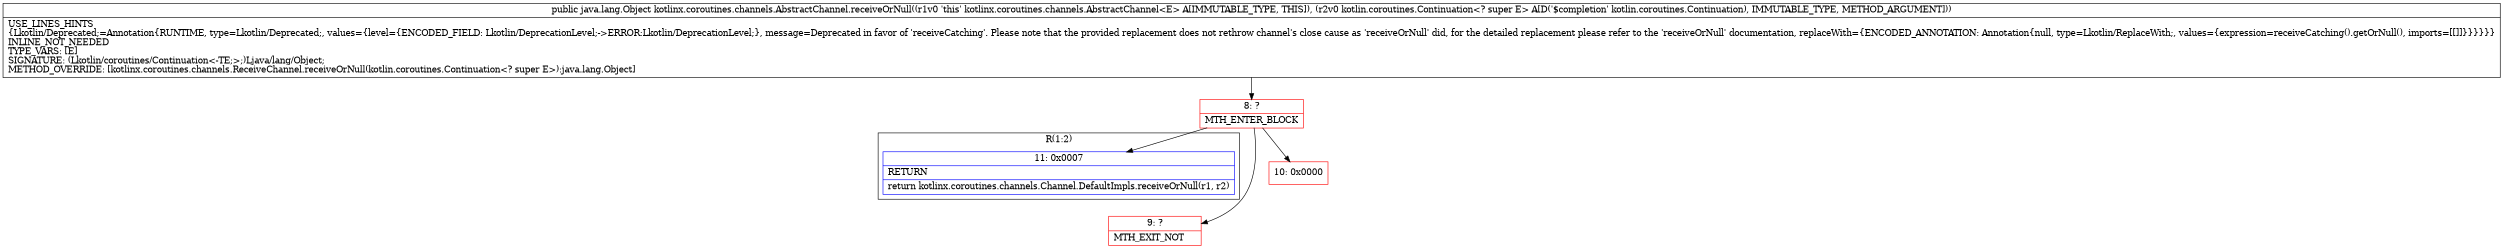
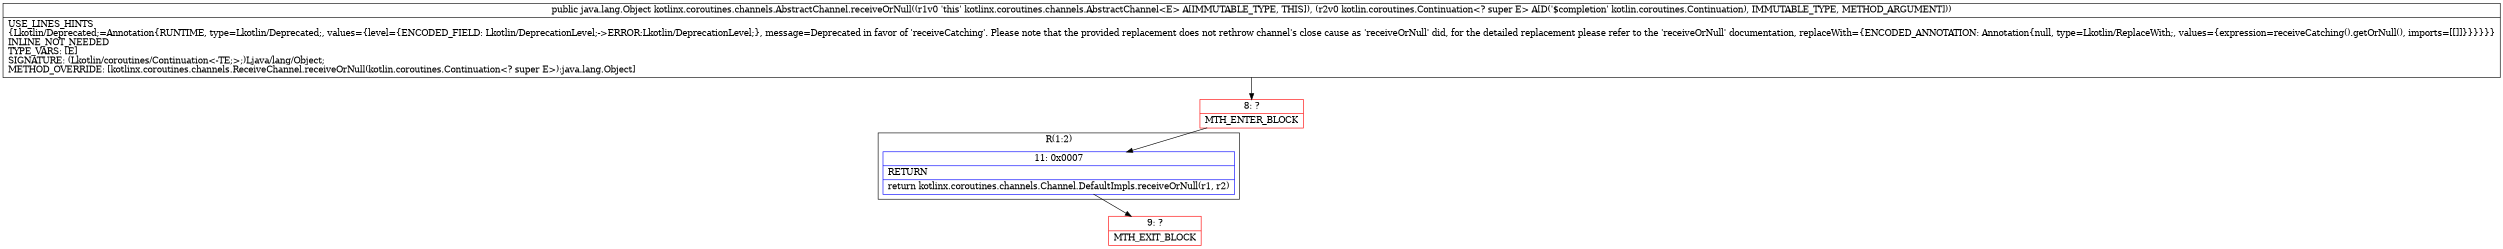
(1298, 173) -> none
(1250, 185) -> (1110, 204)
(1149, 238) -> (1155, 238)
